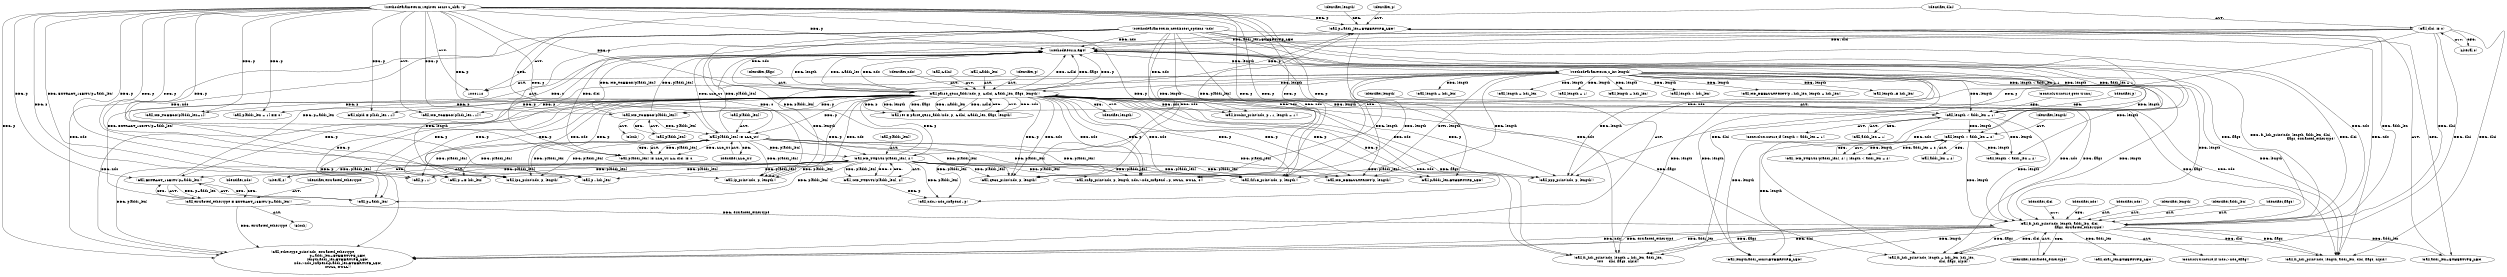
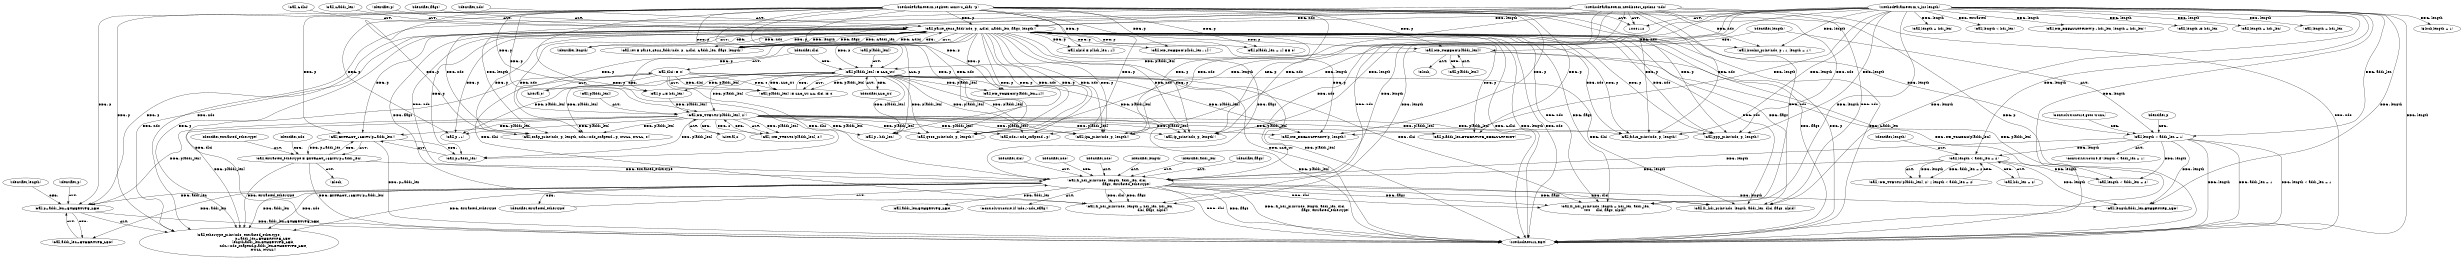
(405, 61) -> (1140, 29)
(1323, 67) -> (2311, 224)
(1665, 83) -> (1973, 18)
(81, 94) -> (354, 72)
(148, 94) -> (915, 72)
(201, 94) -> (1271, 72)
(1573, 94) -> (2437, 29)
(1981, 94) -> (2379, 72)
(767, 105) -> (1295, 72)
(1449, 126) -> (1821, 72)
(1869, 137) -> none
(1004, 148) -> (937, 83)
(1937, 159) -> (2020, 182)
(667, 165) -> (675, 106)
(1452, 180) -> (1475, 137)
(904, 192) -> (1136, 41)
(1764, 260) -> (2142, 208)
(2124, 260) -> (922, 208)
